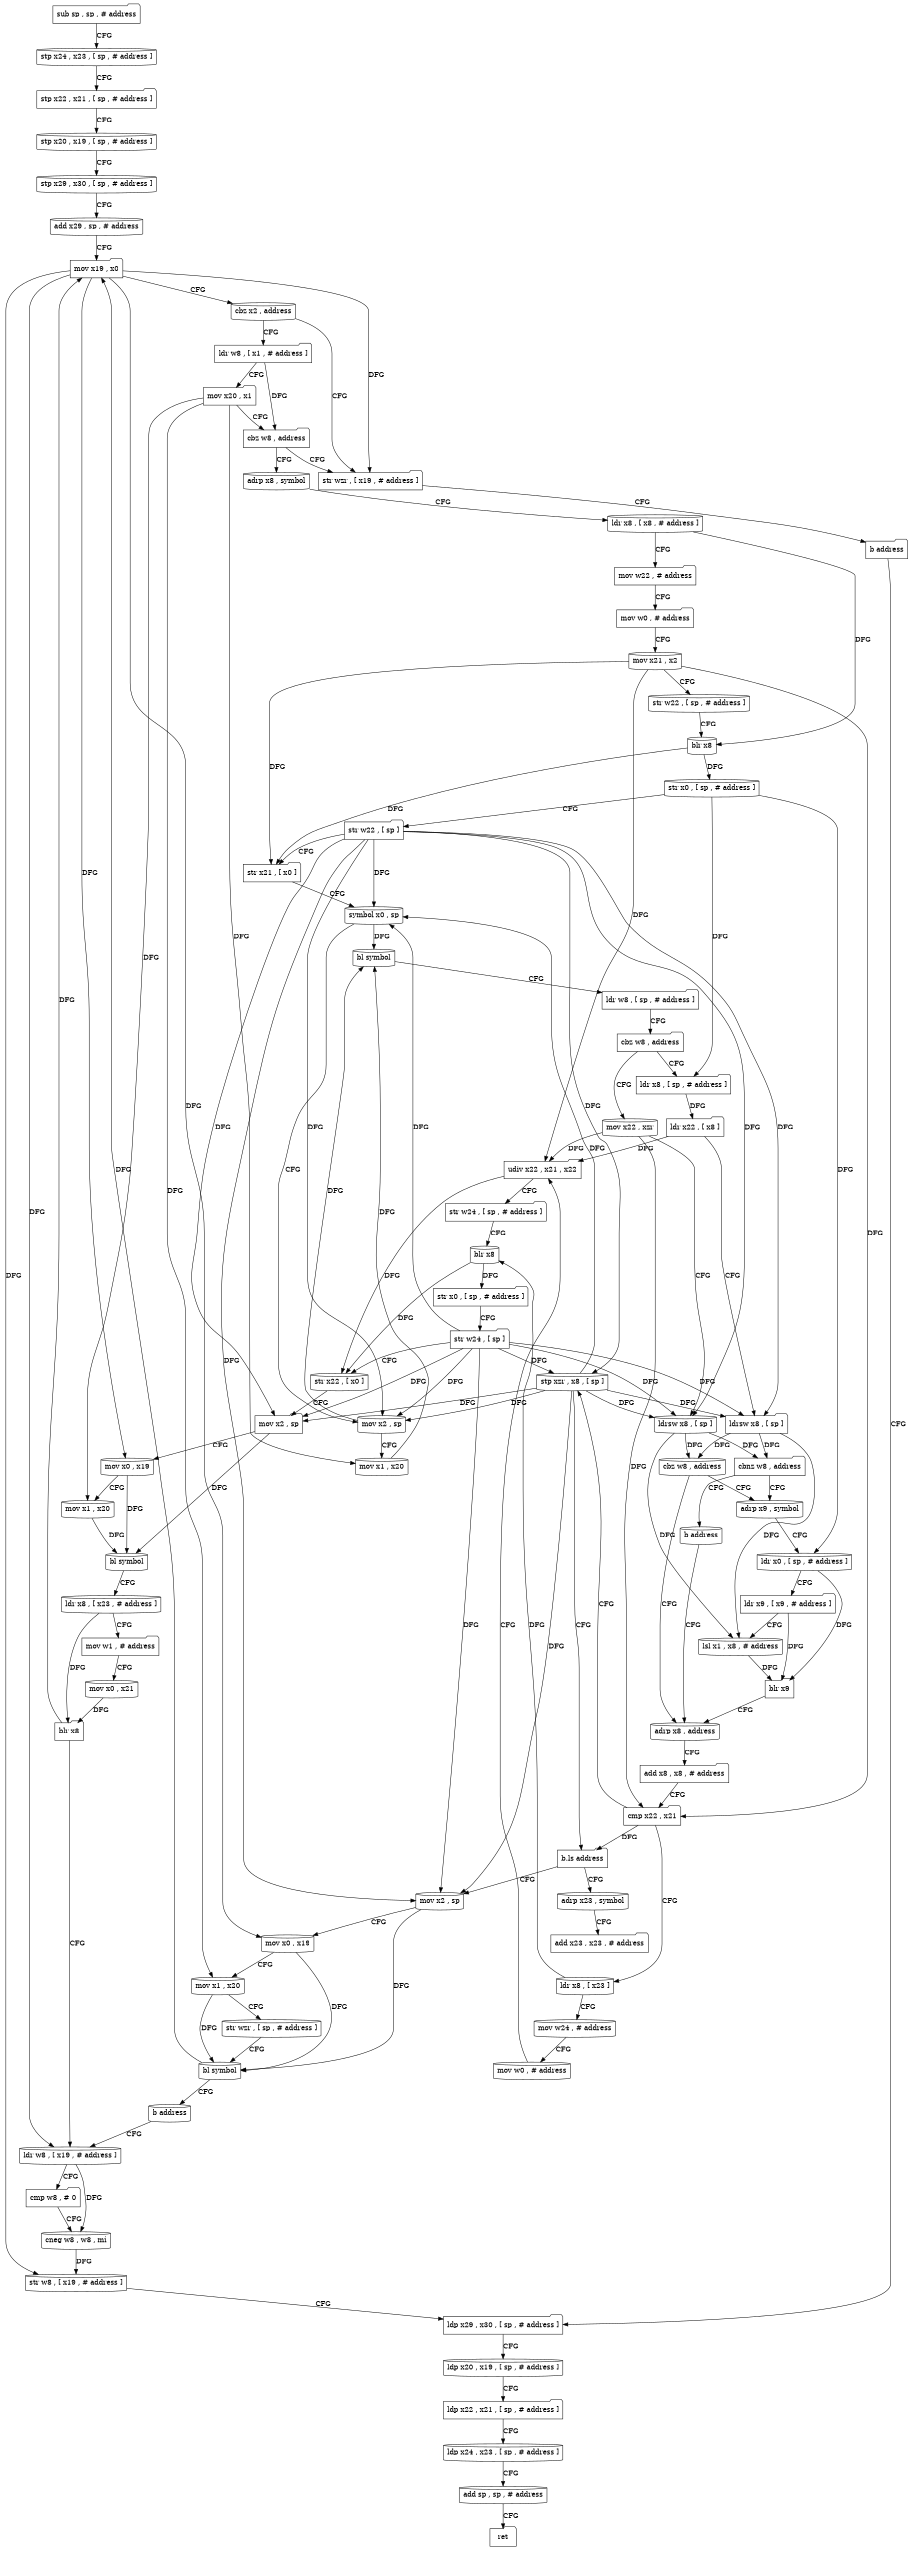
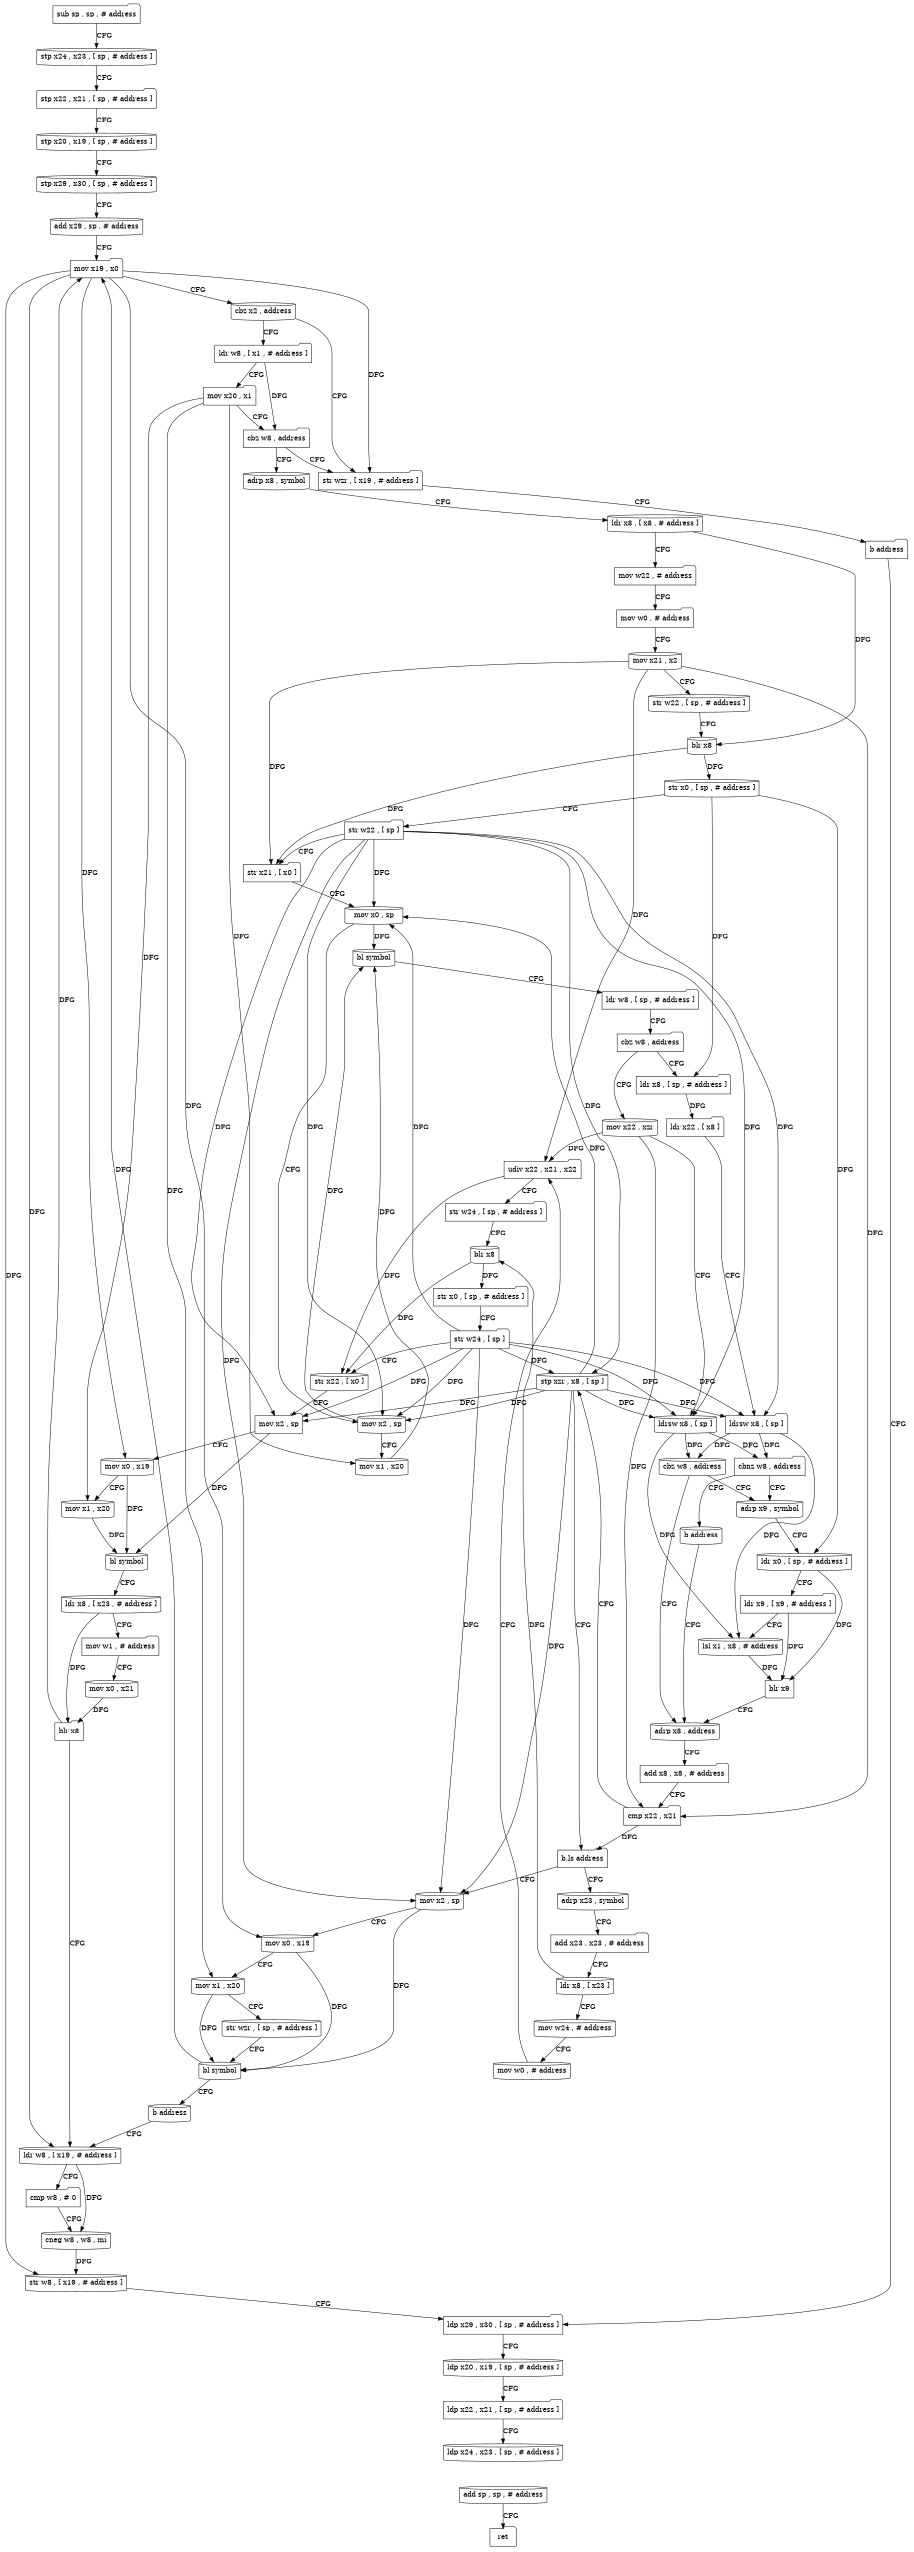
(374, 916) -> (374, 916)
(626, 1149) -> none
(662, 1915) -> (593, 1963)
(503, 2471) -> none
